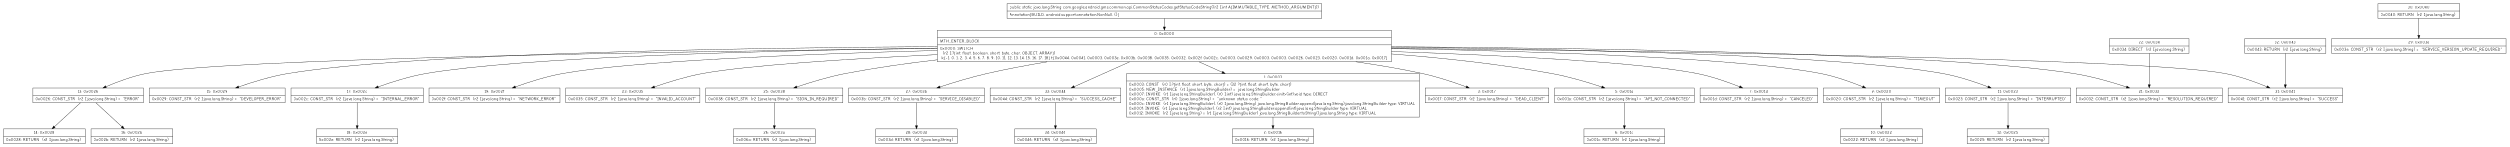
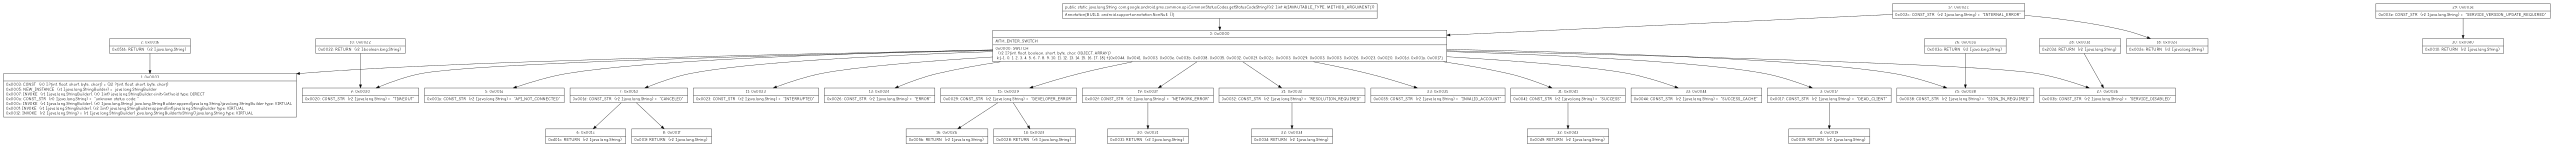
(2419, 15) -> (2463, 50)
(2419, 27) -> (2463, 27)
(960, 41) -> (1017, 41)
(2149, 50) -> (1292, 140)
(2285, 50) -> (1568, 140)
(656, 55) -> (1671, 25)
(2149, 69) -> (1292, 114)
(2285, 69) -> (1568, 114)
(774, 114) -> (1965, 70)
(916, 114) -> (2093, 69)
(1624, 114) -> (608, 115)
(1882, 114) -> (360, 67)
(67, 115) -> (1021, 114)
(109, 115) -> (979, 115)
(1273, 121) -> (150, 62)
none -> (672, 136)
(1055, 136) -> none
none -> (1148, 136)
none -> (1829, 136)
(2008, 136) -> none
(44, 140) -> (1035, 140)
(132, 140) -> (947, 140)
(357, 140) -> (2167, 50)
(774, 140) -> (1965, 50)
(916, 140) -> (2080, 50)
(1273, 140) -> (150, 50)
(1624, 140) -> (586, 140)
(1882, 140) -> (360, 50)
